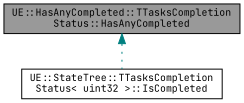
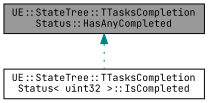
(122, 19) -> (104, 19)
